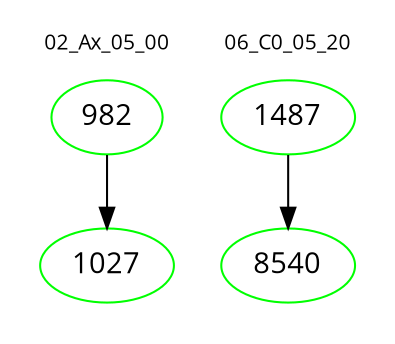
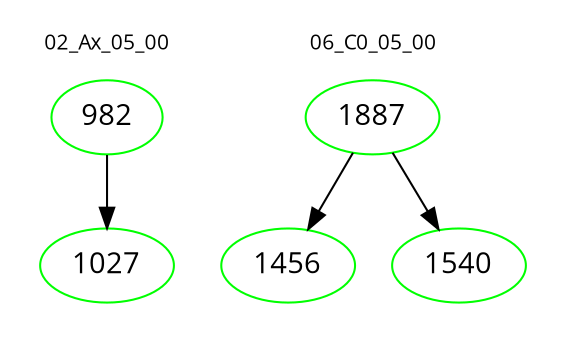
(288, 44) -> (374, 44)
(288, 117) -> (373, 117)
none -> (288, 266)
(288, 266) -> (459, 266)
